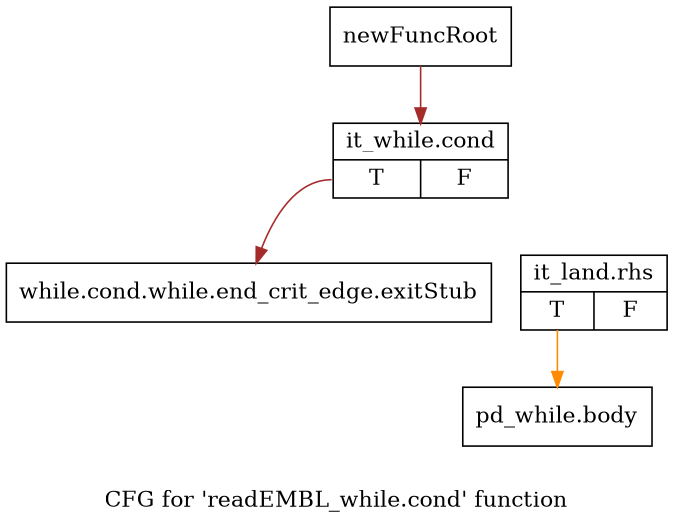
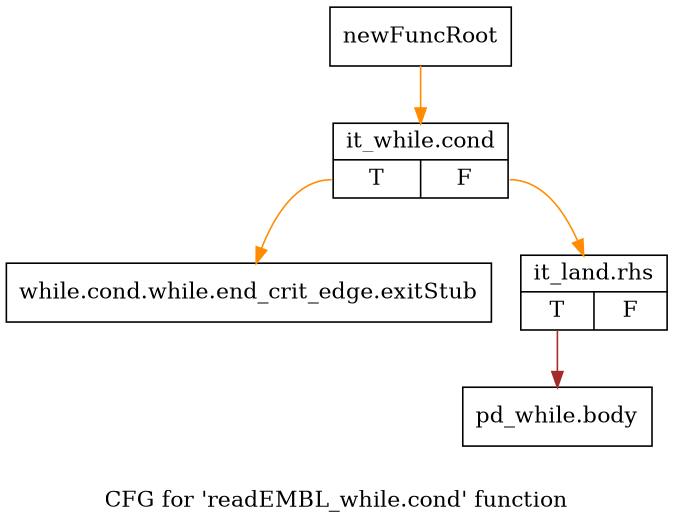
(421, 87) -> (421, 87)
none -> (552, 200)
(287, 203) -> (287, 203)
(557, 351) -> (557, 351)
